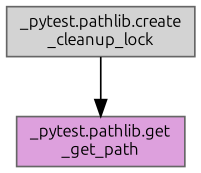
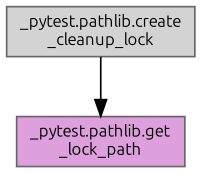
(101, 142) -> (101, 142)
